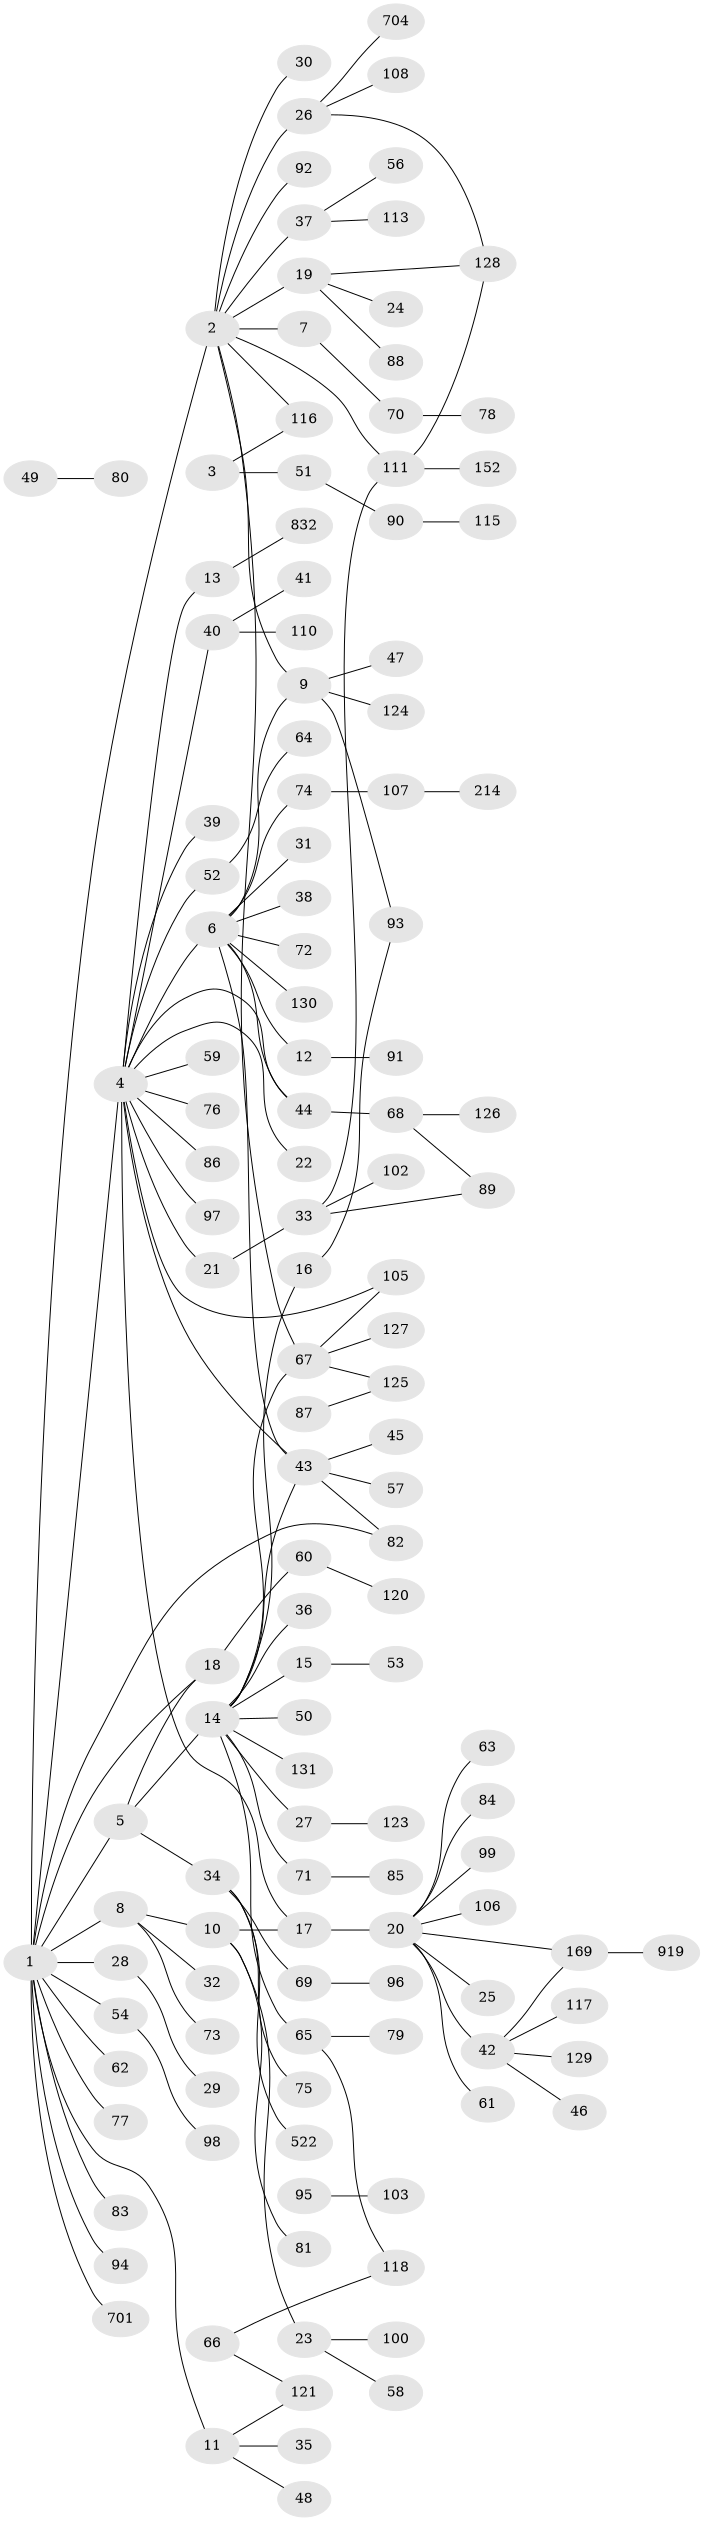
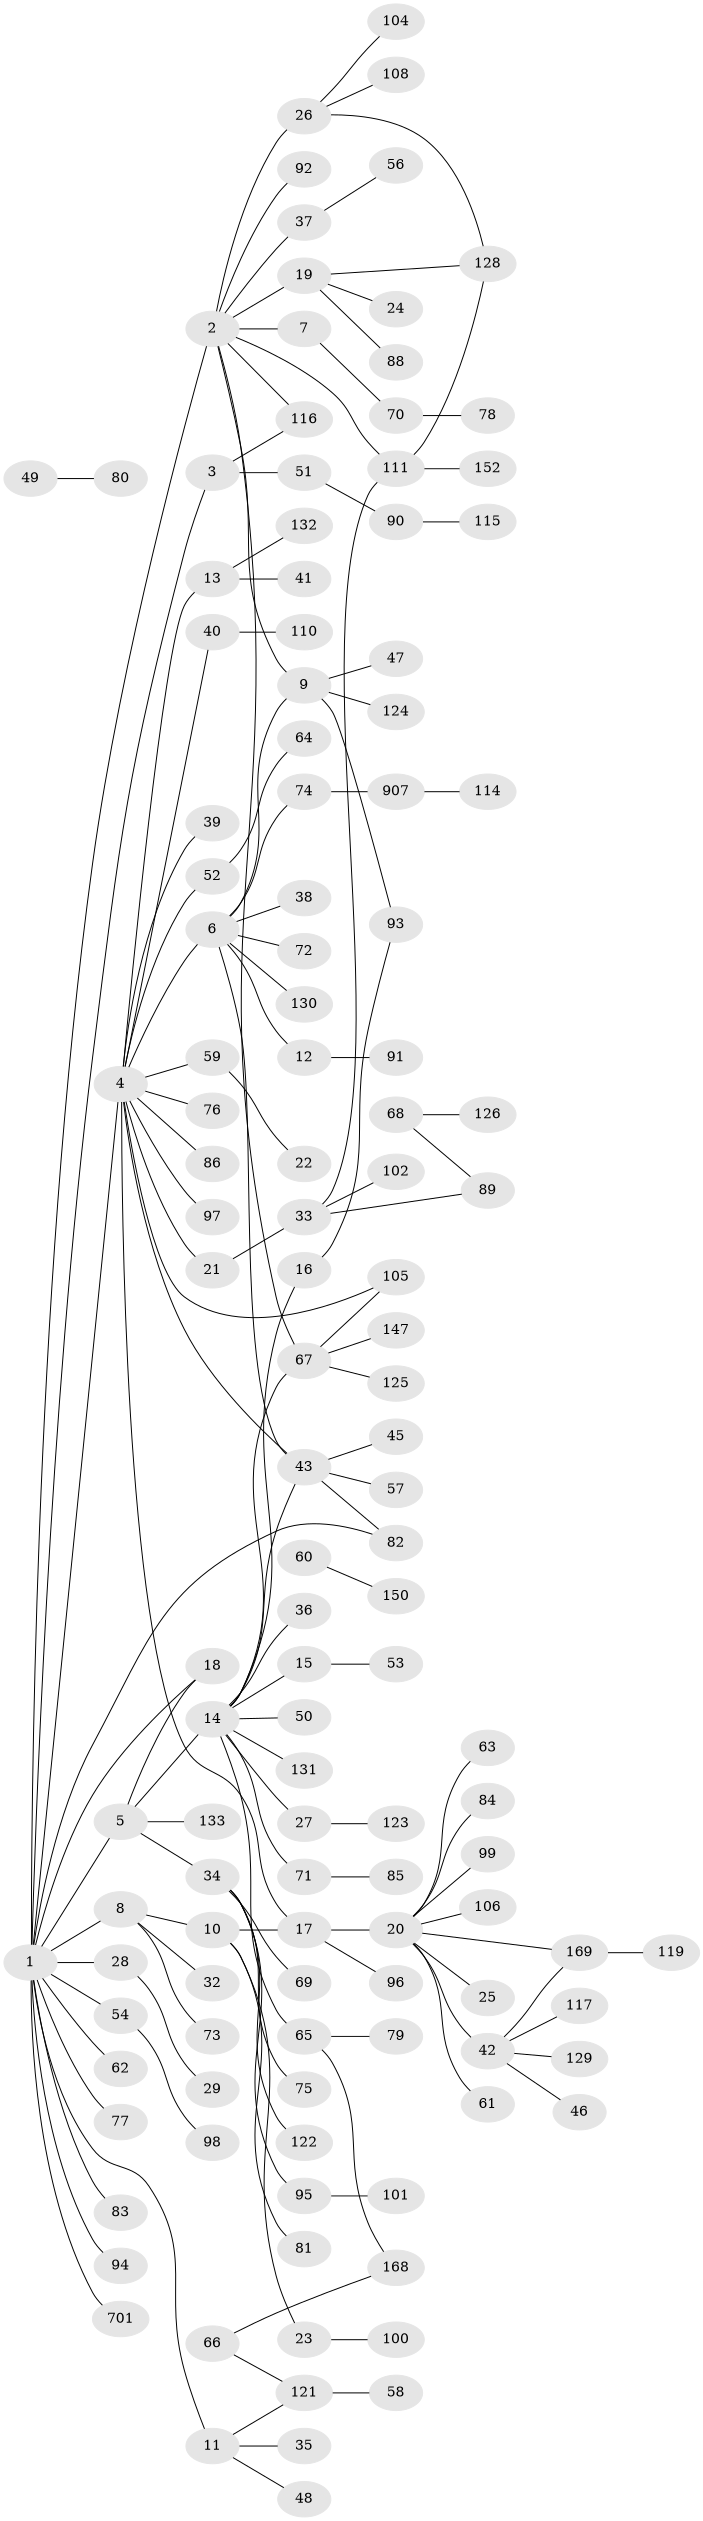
(396, 22) -> (396, 22)
(304, 63) -> none
(396, 219) -> none
(304, 526) -> (304, 526)
(262, 603) -> (260, 579)
(396, 792) -> (396, 792)
(488, 792) -> (488, 792)
(304, 845) -> none
(249, 1039) -> (258, 1111)
(304, 1111) -> none
none -> (76, 1211)
(396, 1330) -> (396, 1330)
(304, 1414) -> none
(396, 1596) -> (396, 1596)
(255, 1610) -> none
none -> (212, 1822)
(671, 1953) -> (671, 1953)
(350, 1983) -> (350, 1957)
none -> (258, 2036)
(304, 2143) -> (304, 2143)
(396, 2196) -> (396, 2196)
(396, 2268) -> (396, 2268)
(350, 2366) -> (351, 2393)
